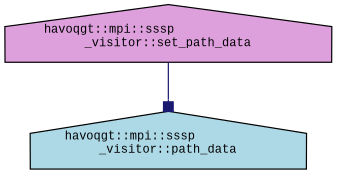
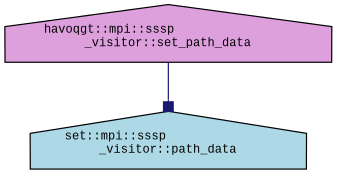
(168, 143) -> (168, 143)
